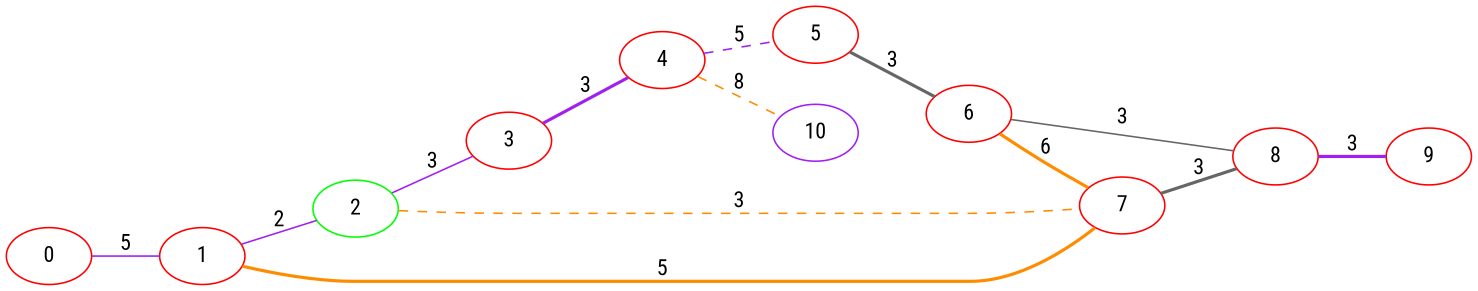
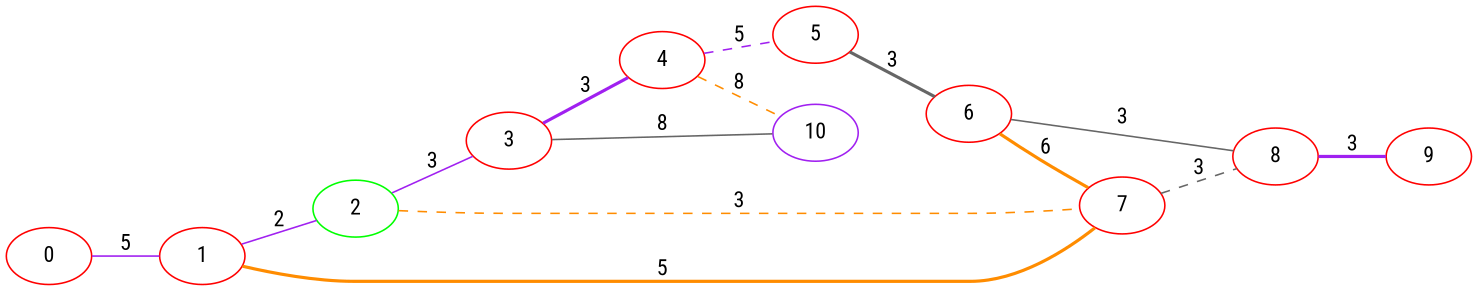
none -> (662, 137)
(1199, 181) -> (1199, 181)
